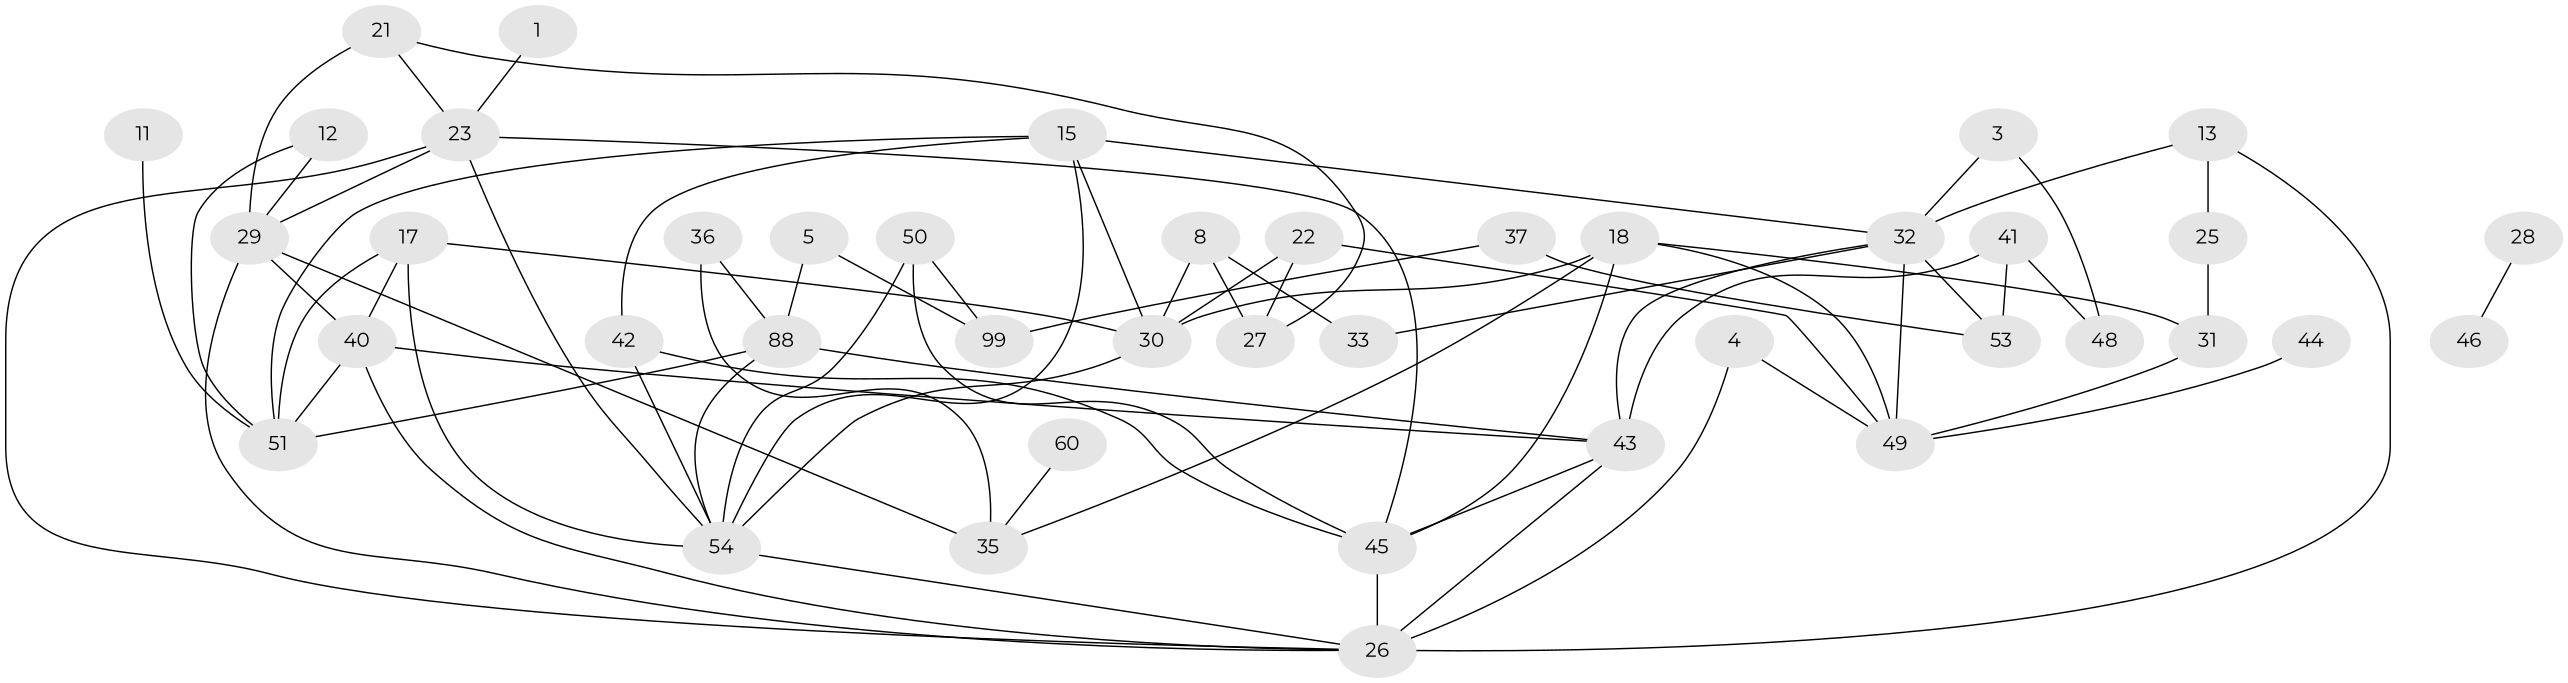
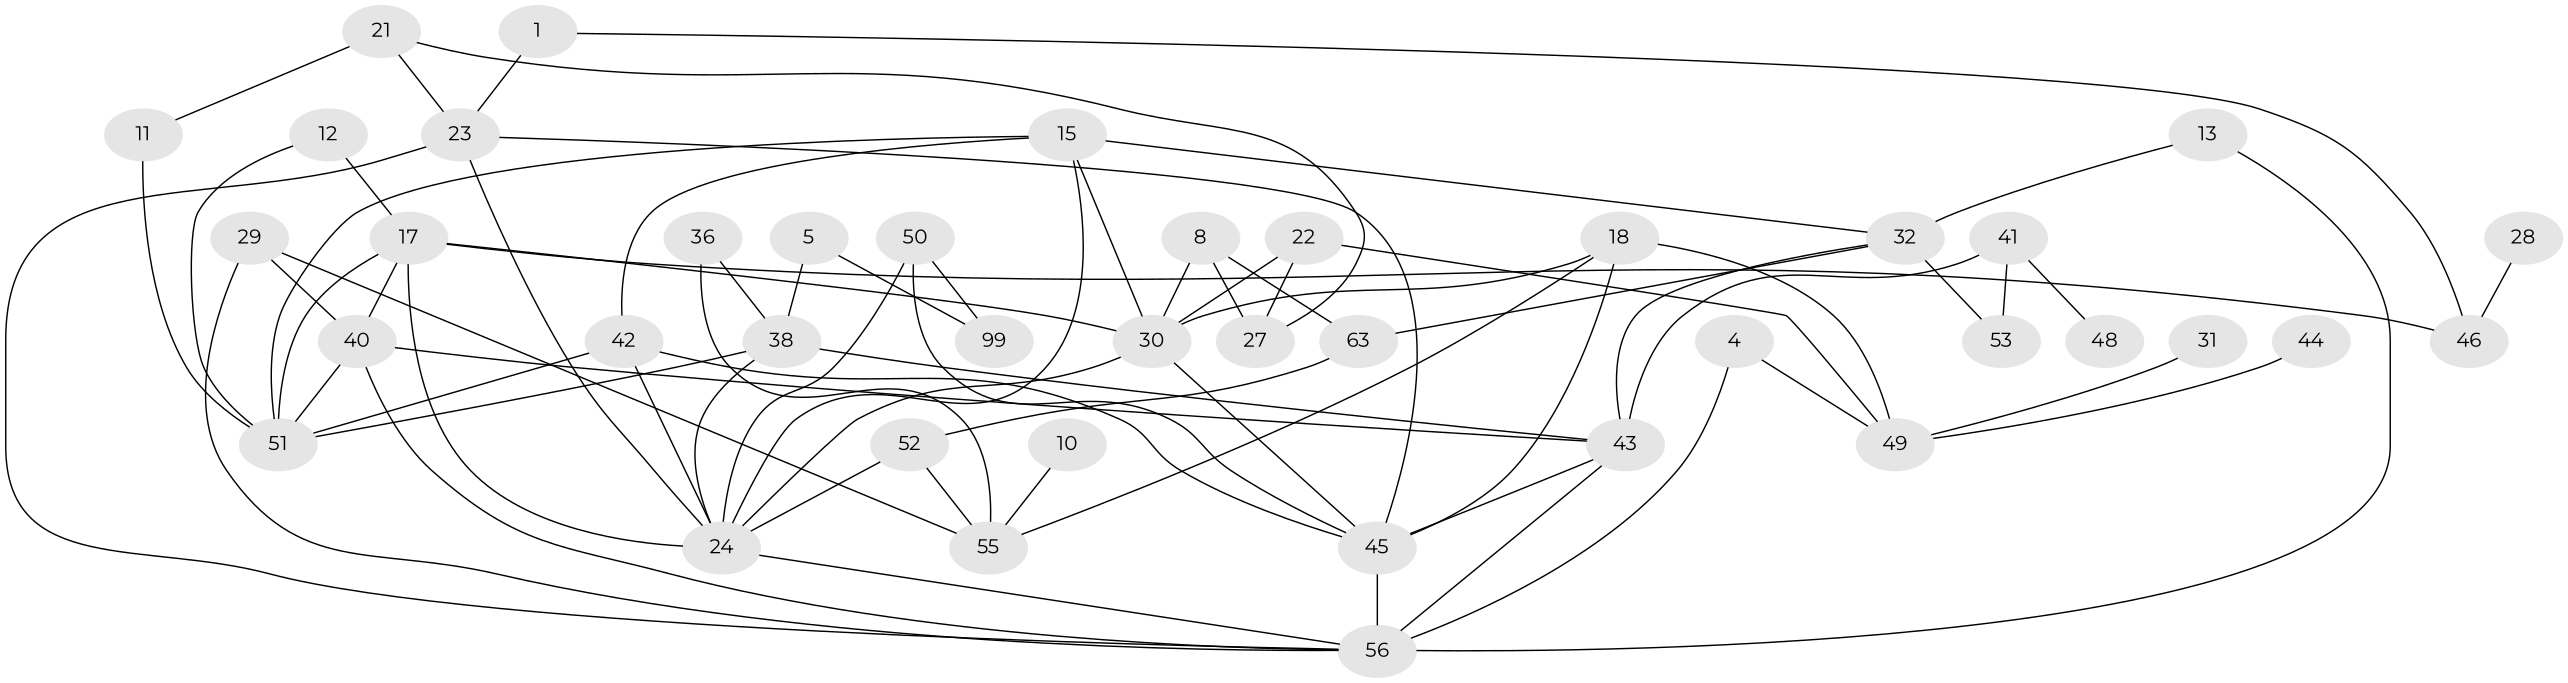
none -> (1571, 56)
(274, 114) -> (262, 83)
(1999, 135) -> none
(355, 187) -> none
(288, 188) -> (369, 187)
(1517, 238) -> none
(2208, 238) -> none
none -> (1441, 274)
(1959, 280) -> none
(782, 341) -> (782, 341)
(1359, 341) -> (1359, 341)
(1900, 341) -> none
none -> (451, 393)
none -> (910, 445)
(1067, 445) -> (1067, 445)
none -> (1269, 449)
(722, 548) -> (722, 548)
(989, 548) -> (989, 548)
(1377, 651) -> (1377, 651)
